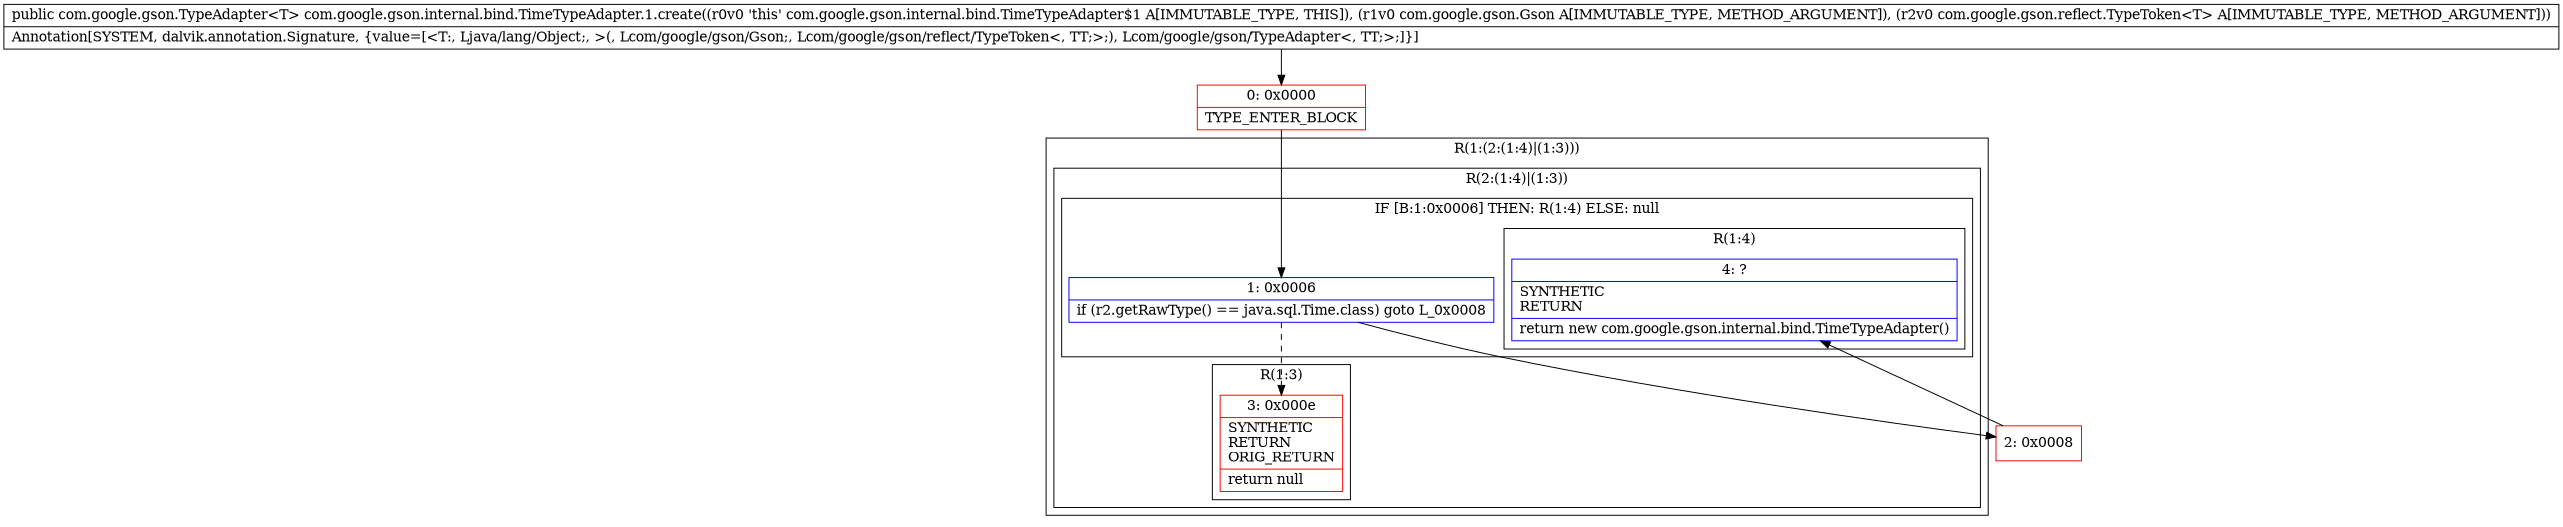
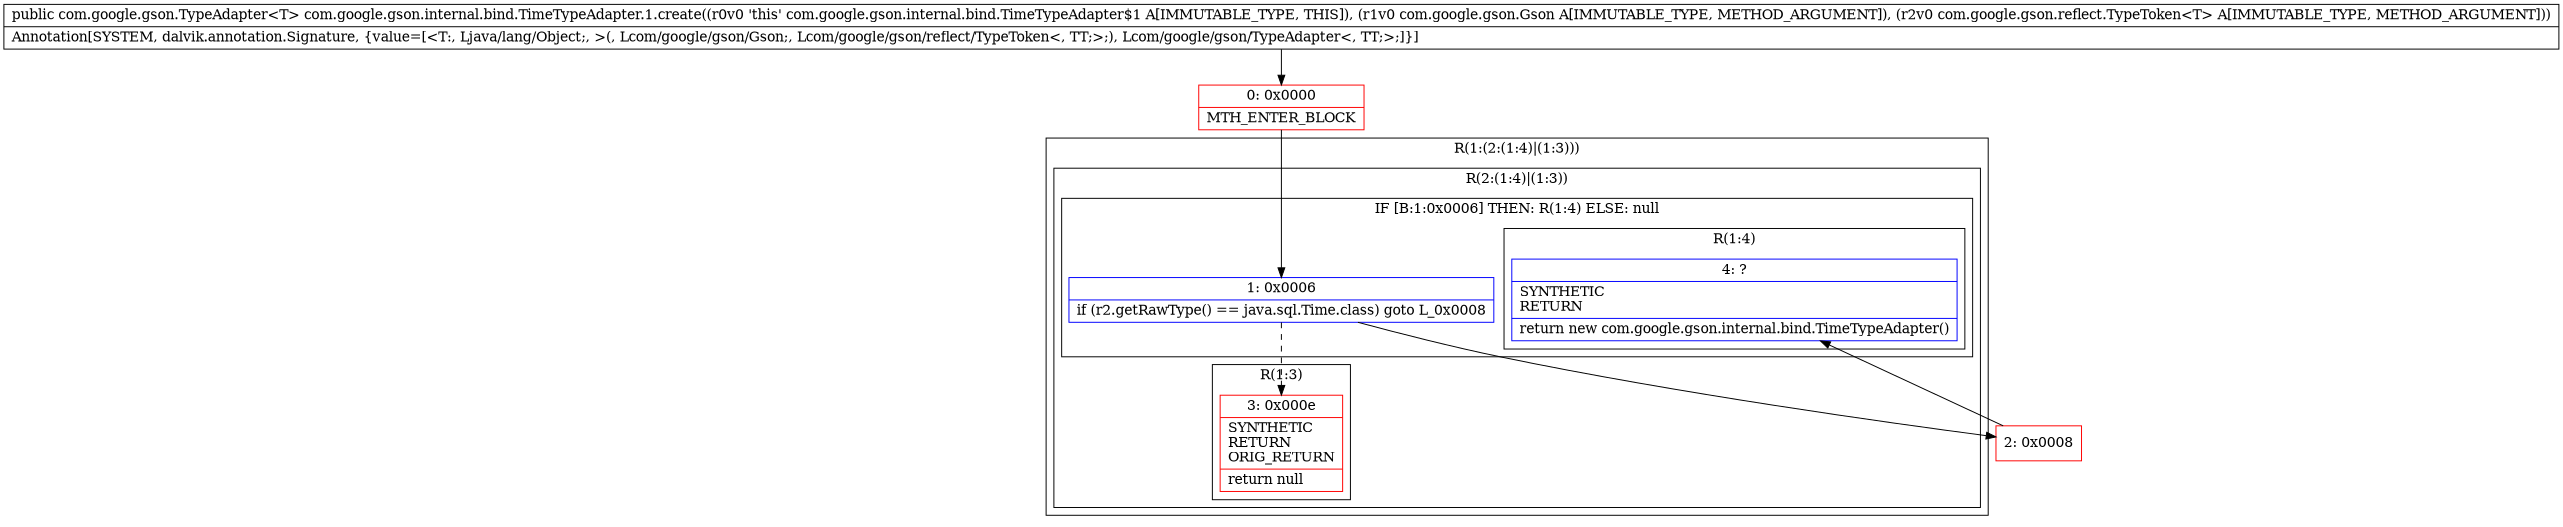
(1281, 118) -> (1281, 118)
